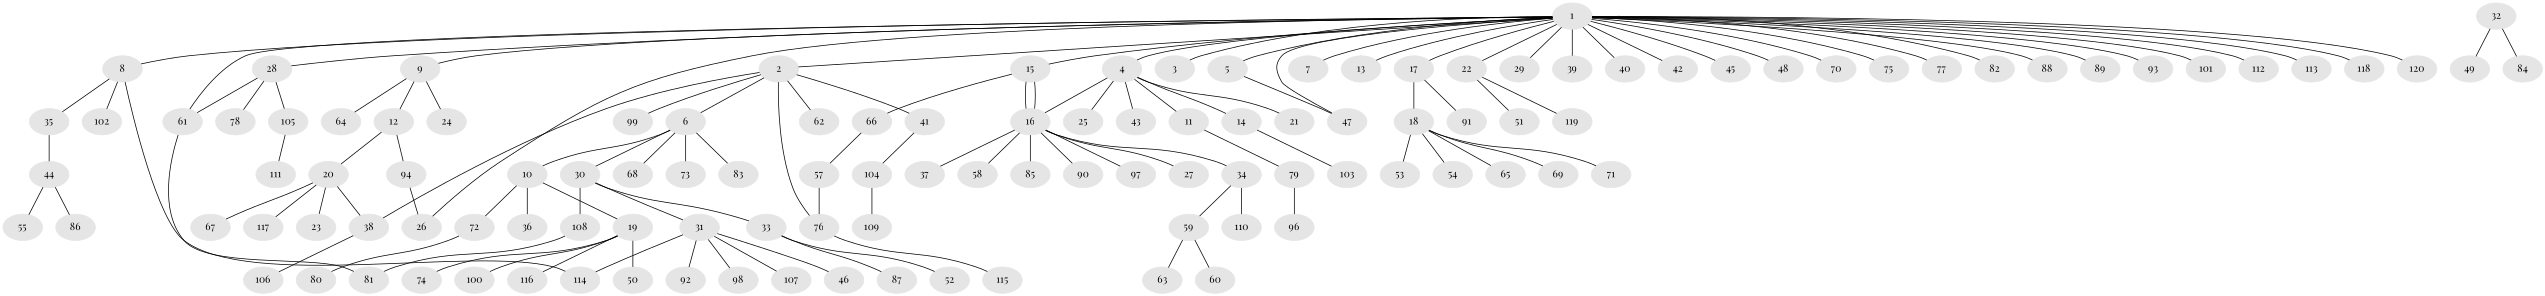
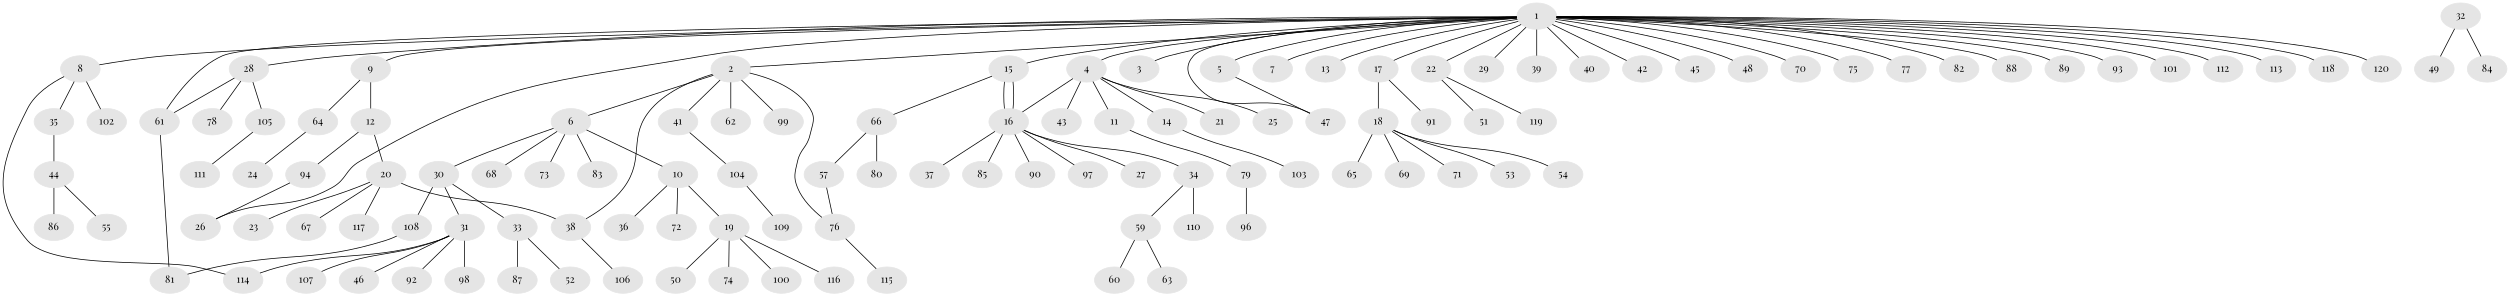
(433, 95) -> (285, 148)
(978, 175) -> none
(395, 254) -> (877, 148)
